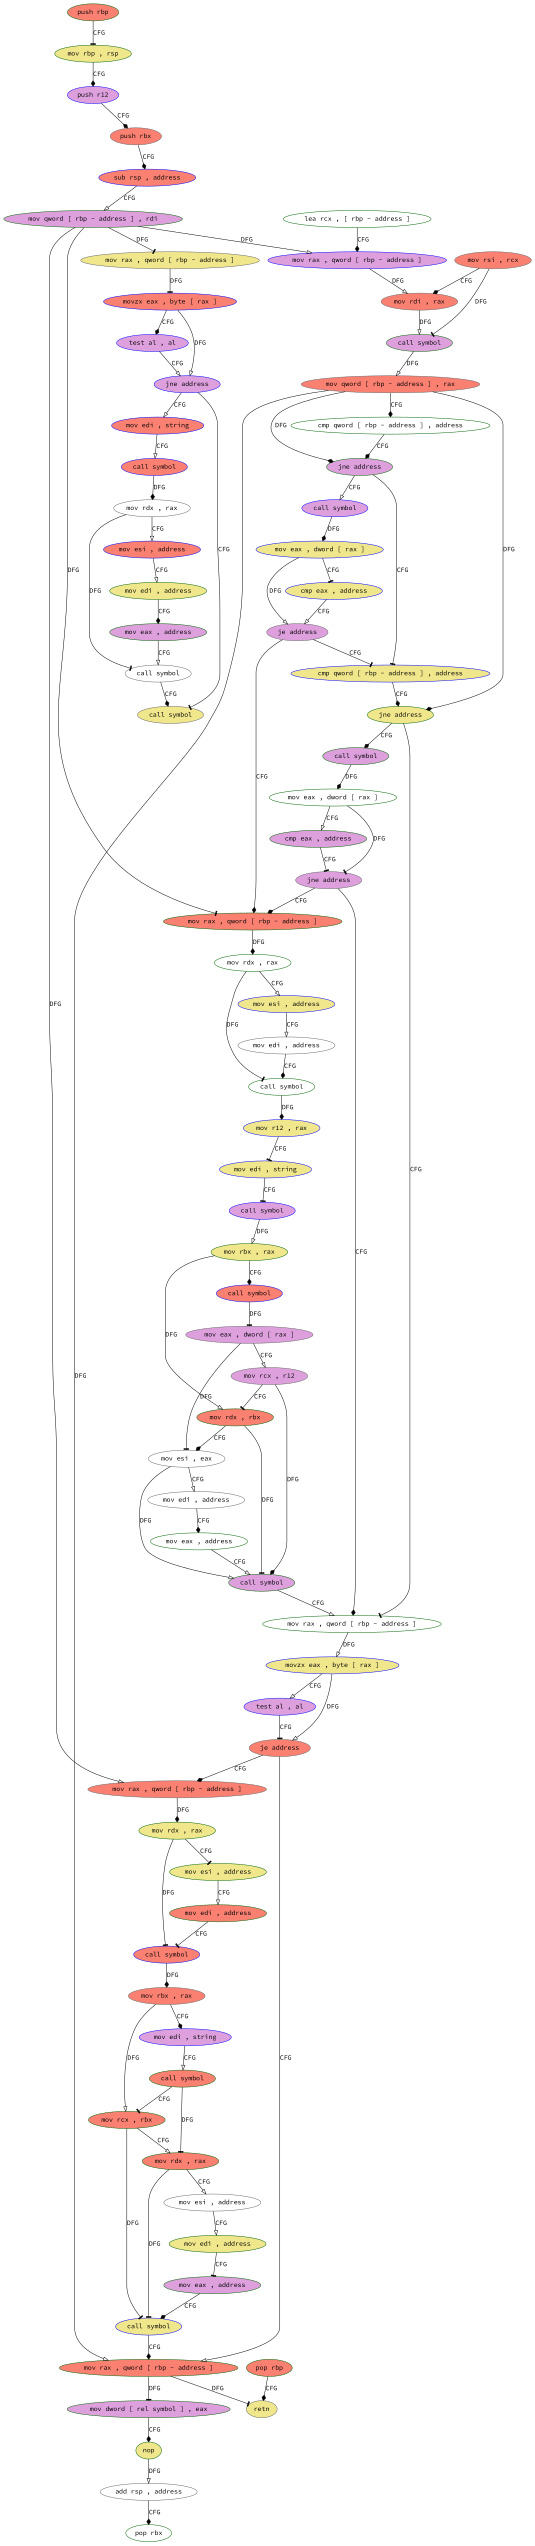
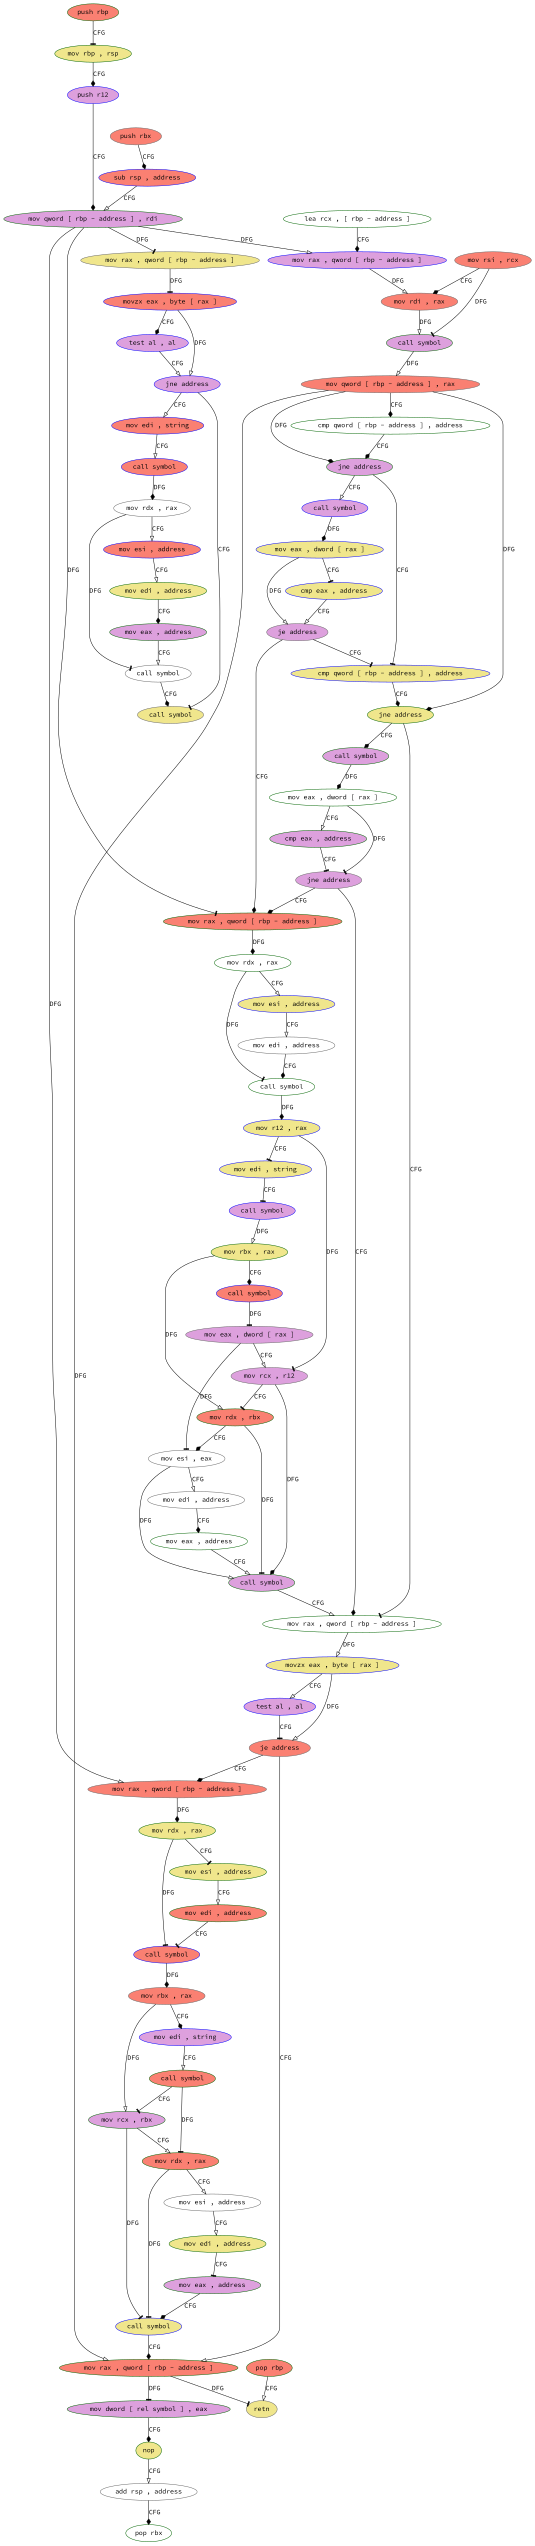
(112, 114) -> (93, 154)
none -> (326, 1254)
(127, 2120) -> (127, 2120)
(266, 2386) -> (266, 2386)
(155, 2471) -> (155, 2471)
